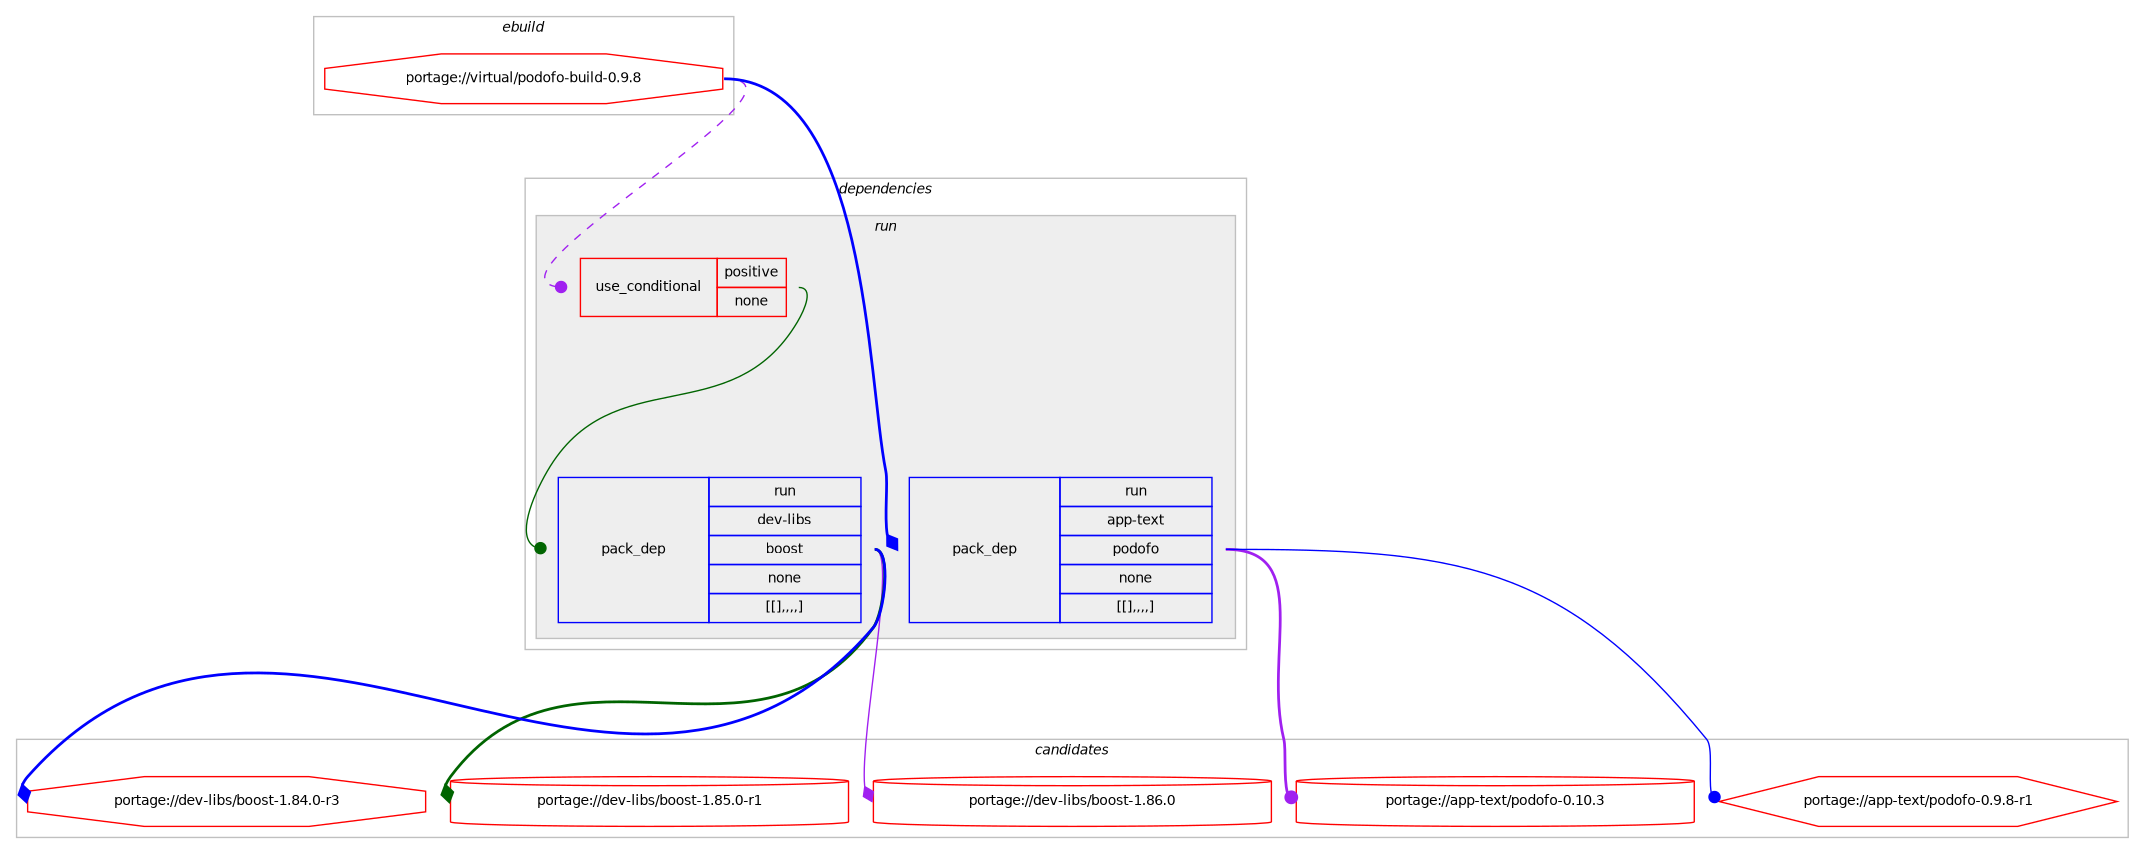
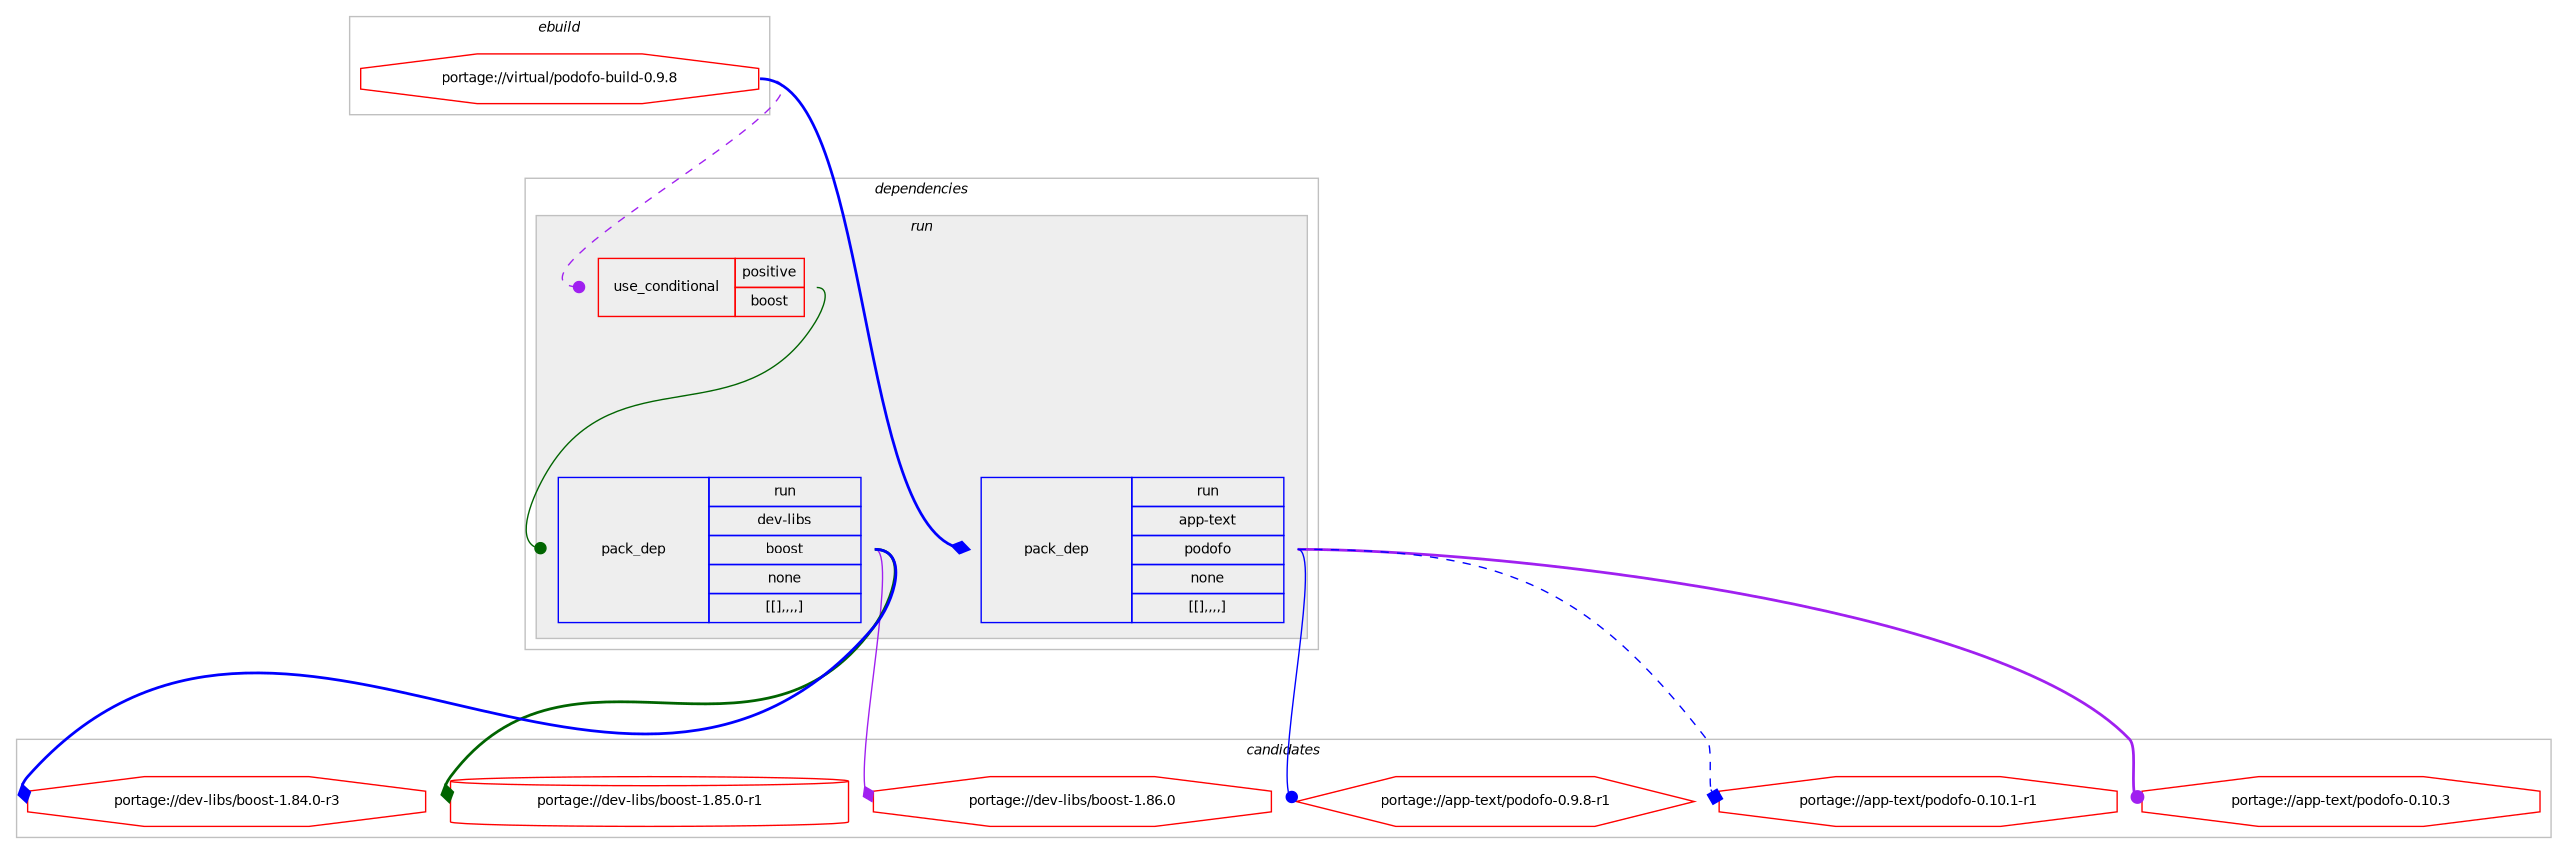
(752, 301) -> (770, 301)
(1072, 802) -> (1072, 802)
(1495, 802) -> (2341, 802)
none -> (1918, 802)
